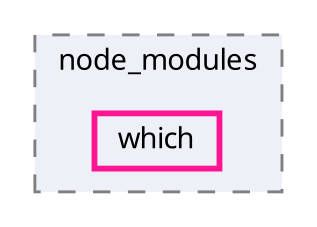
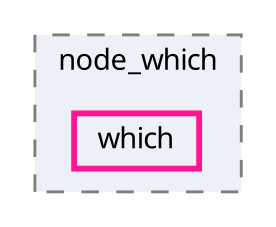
(158, 62) -> (138, 62)
